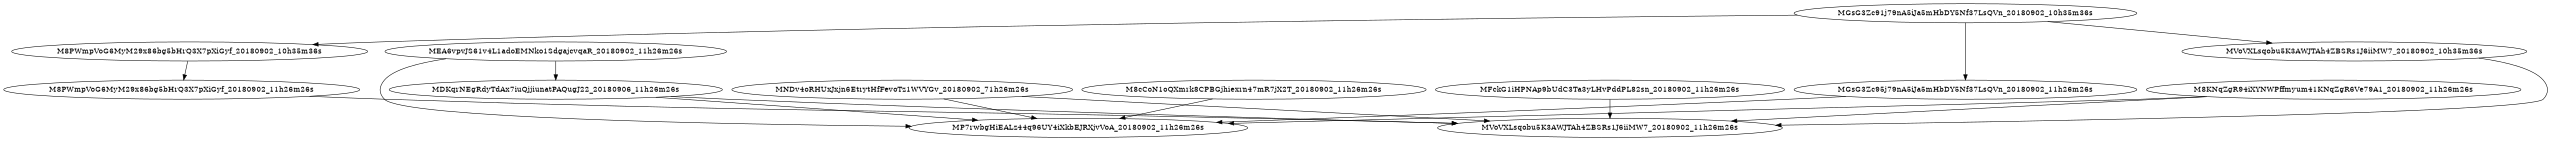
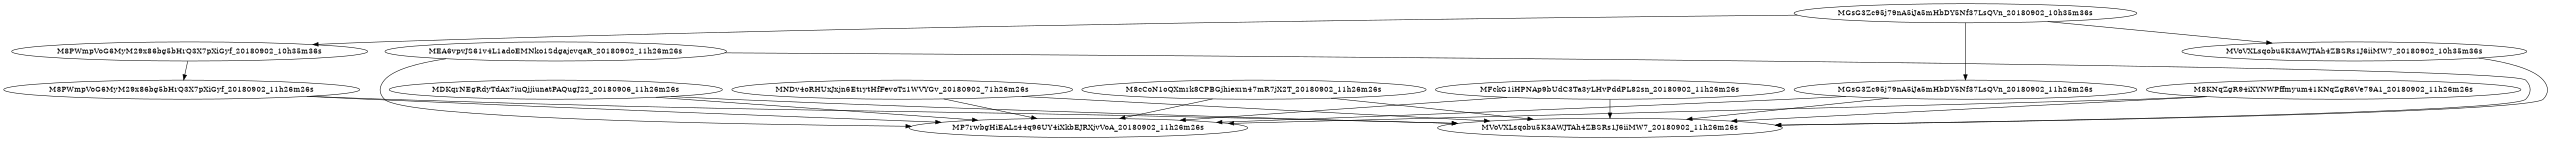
(1965, 13) -> (1965, 13)
(556, 68) -> (2009, 64)
none -> (1830, 104)
none -> (1429, 108)
none -> (1346, 109)
none -> (621, 110)
